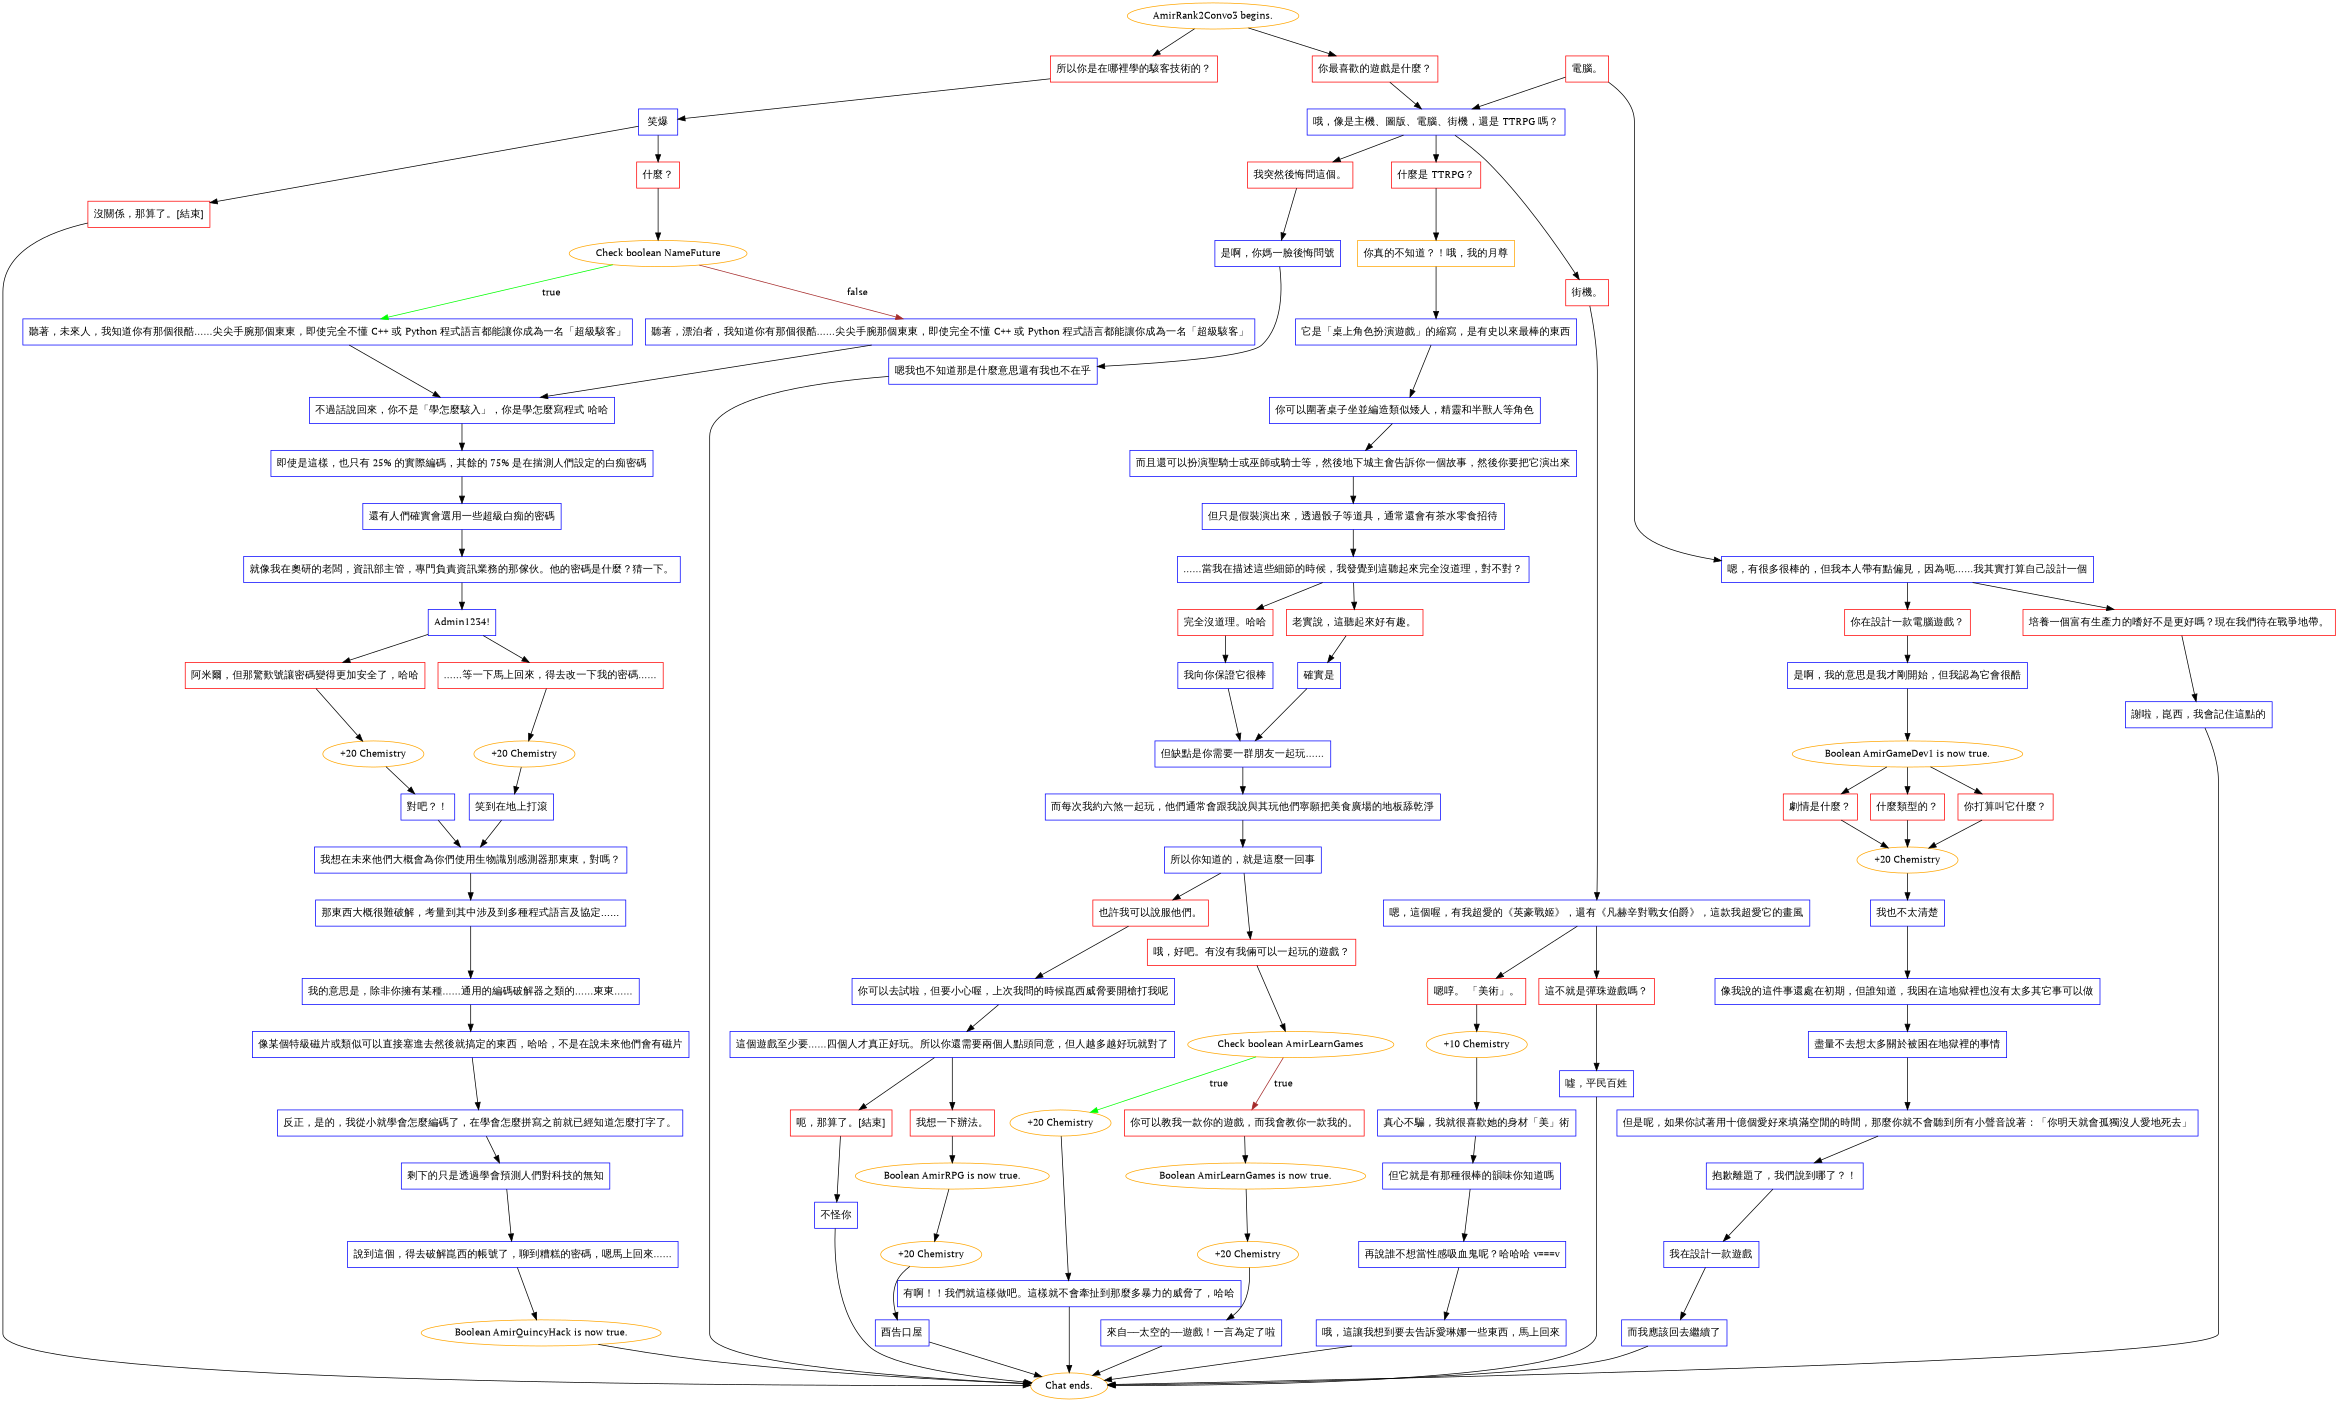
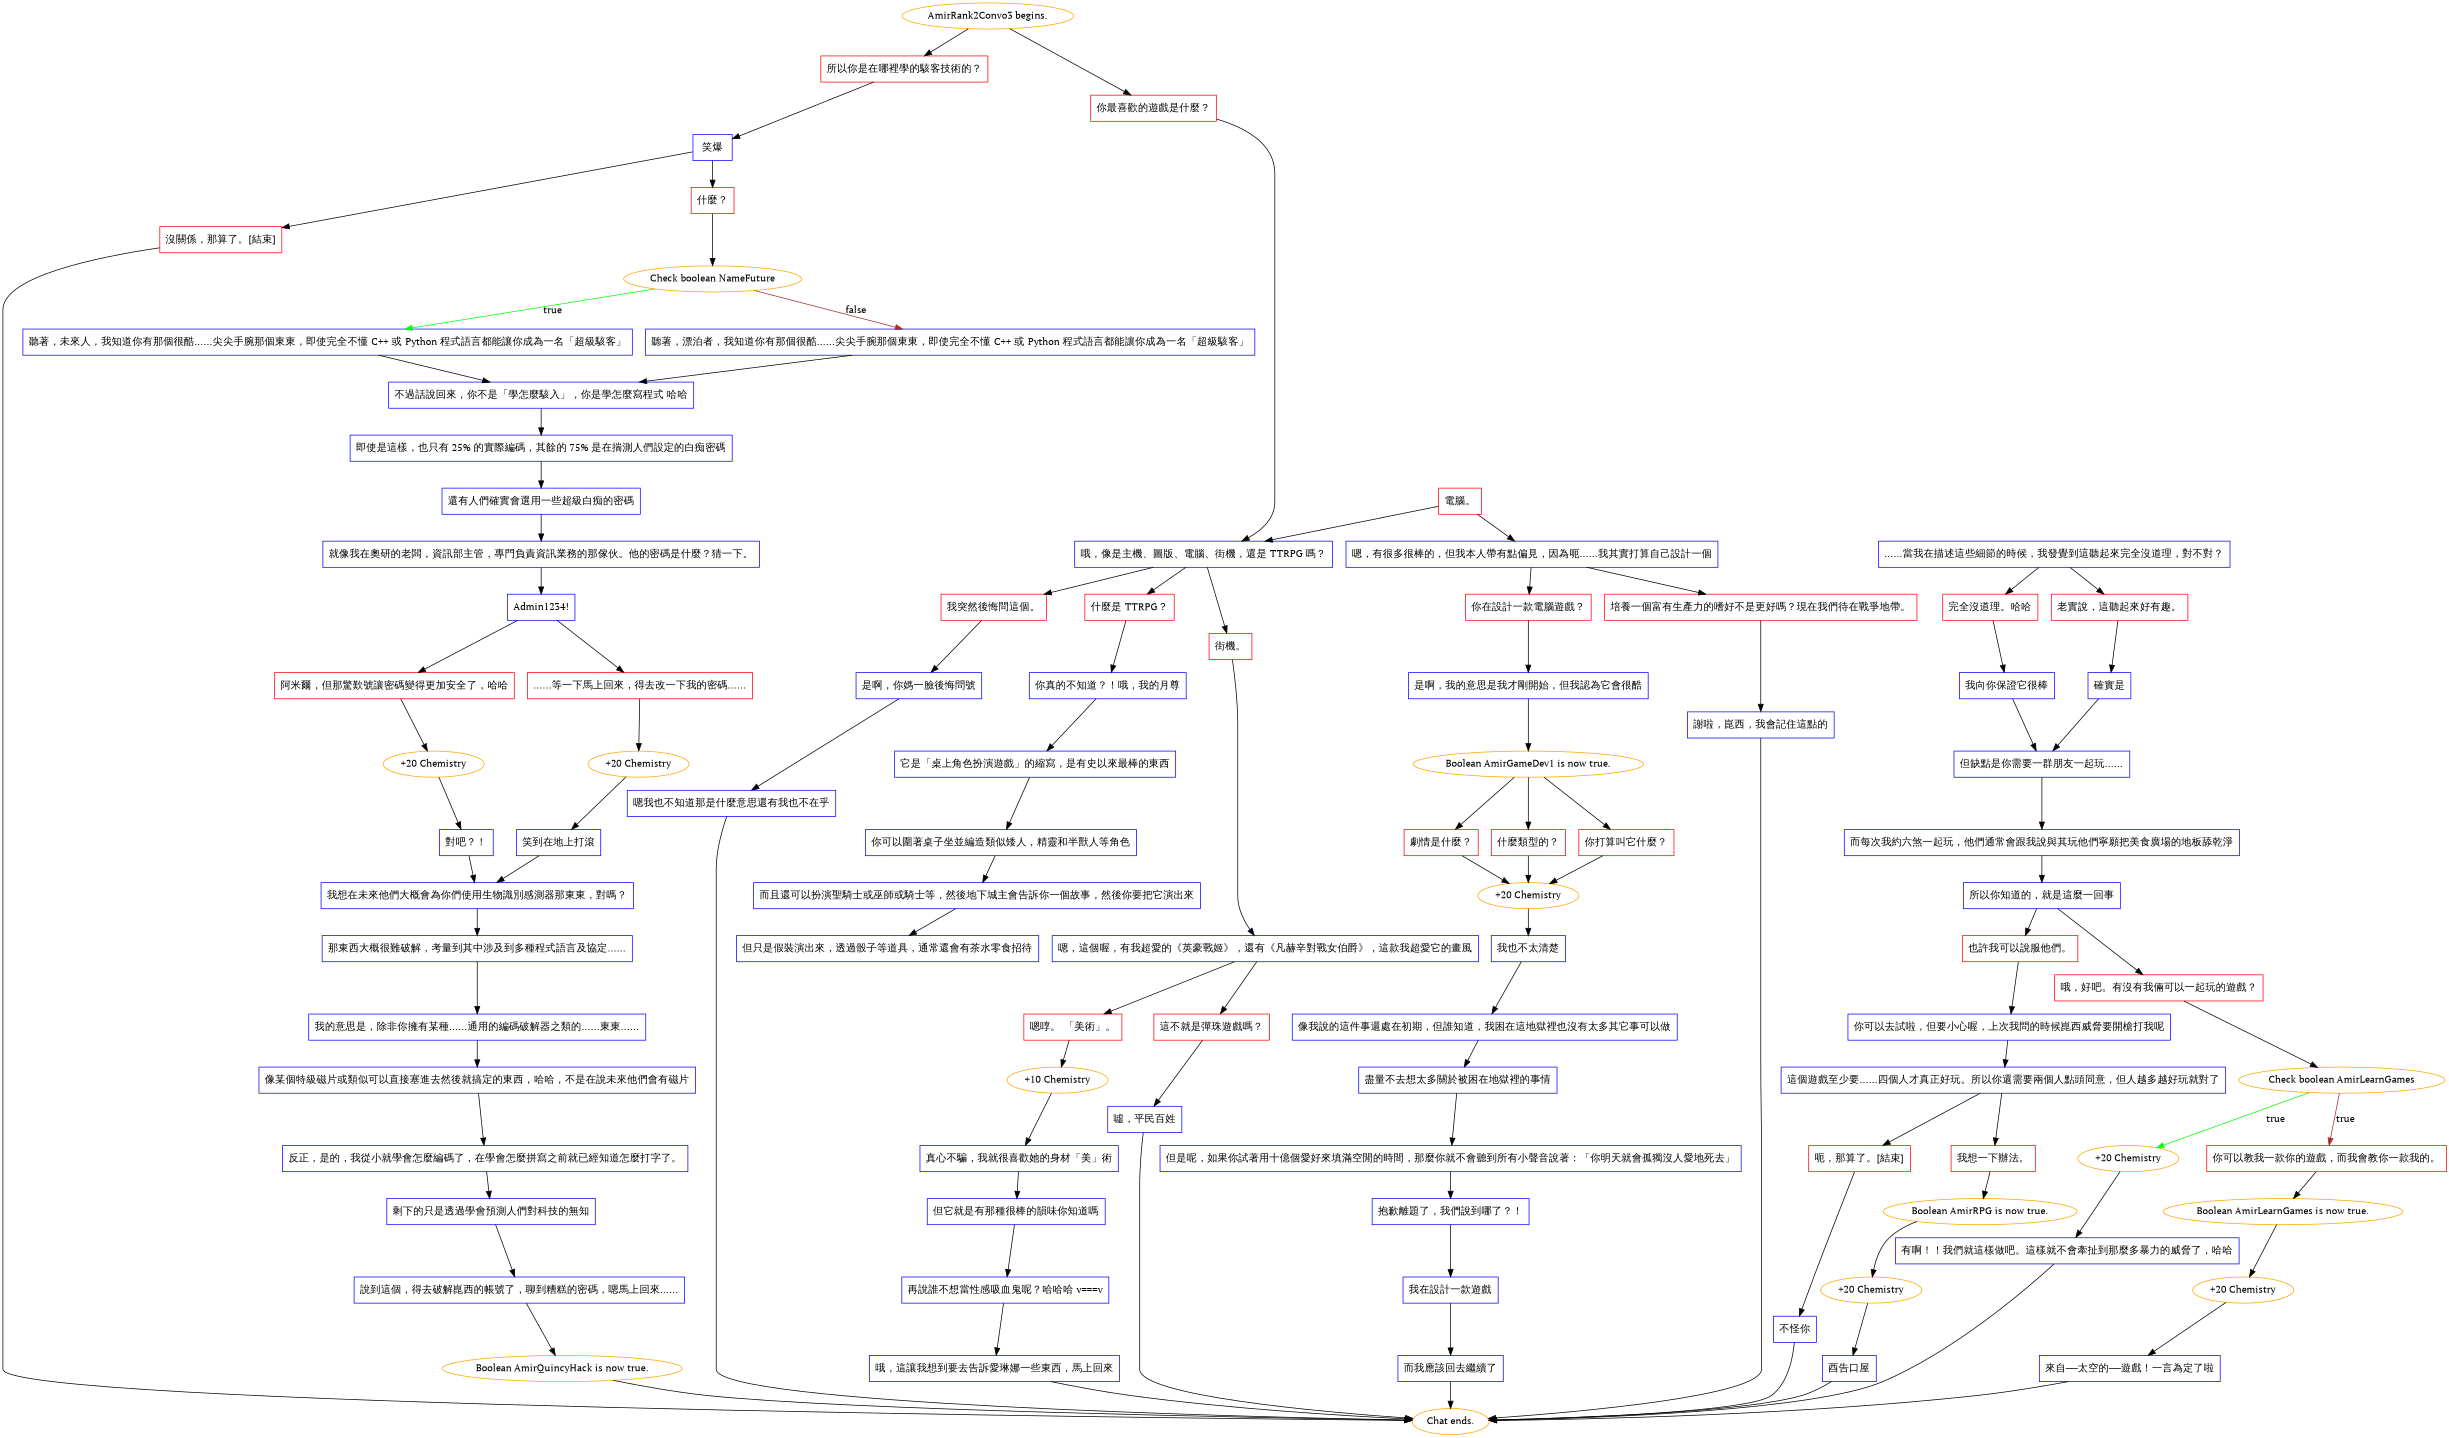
(1436, 254) -> (1108, 686)
(1353, 539) -> none
